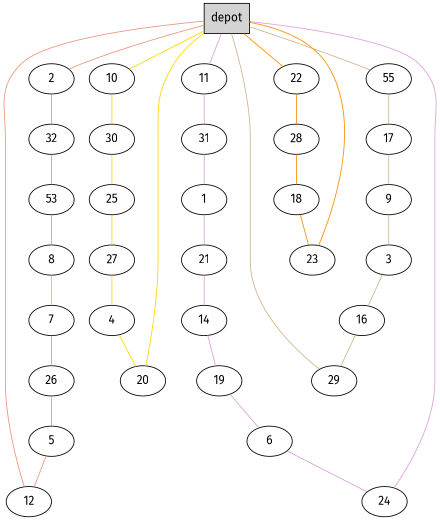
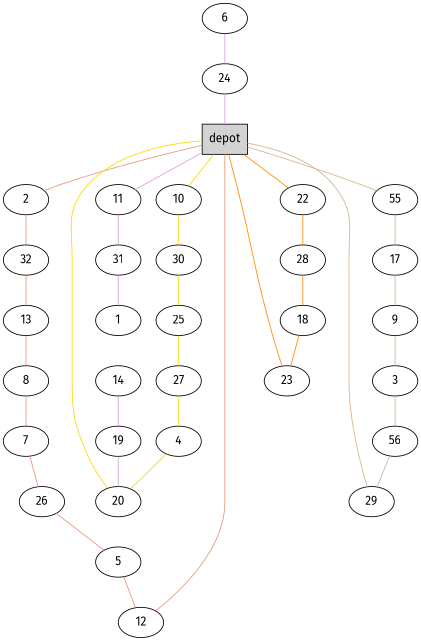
(51, 200) -> (26, 320)
(204, 260) -> none
(51, 290) -> (26, 411)
(362, 320) -> (395, 441)
(244, 411) -> (118, 472)
